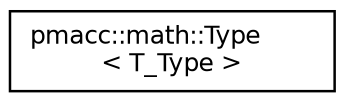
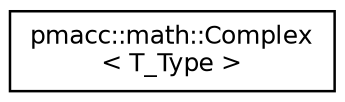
(172, 51) -> (172, 51)
